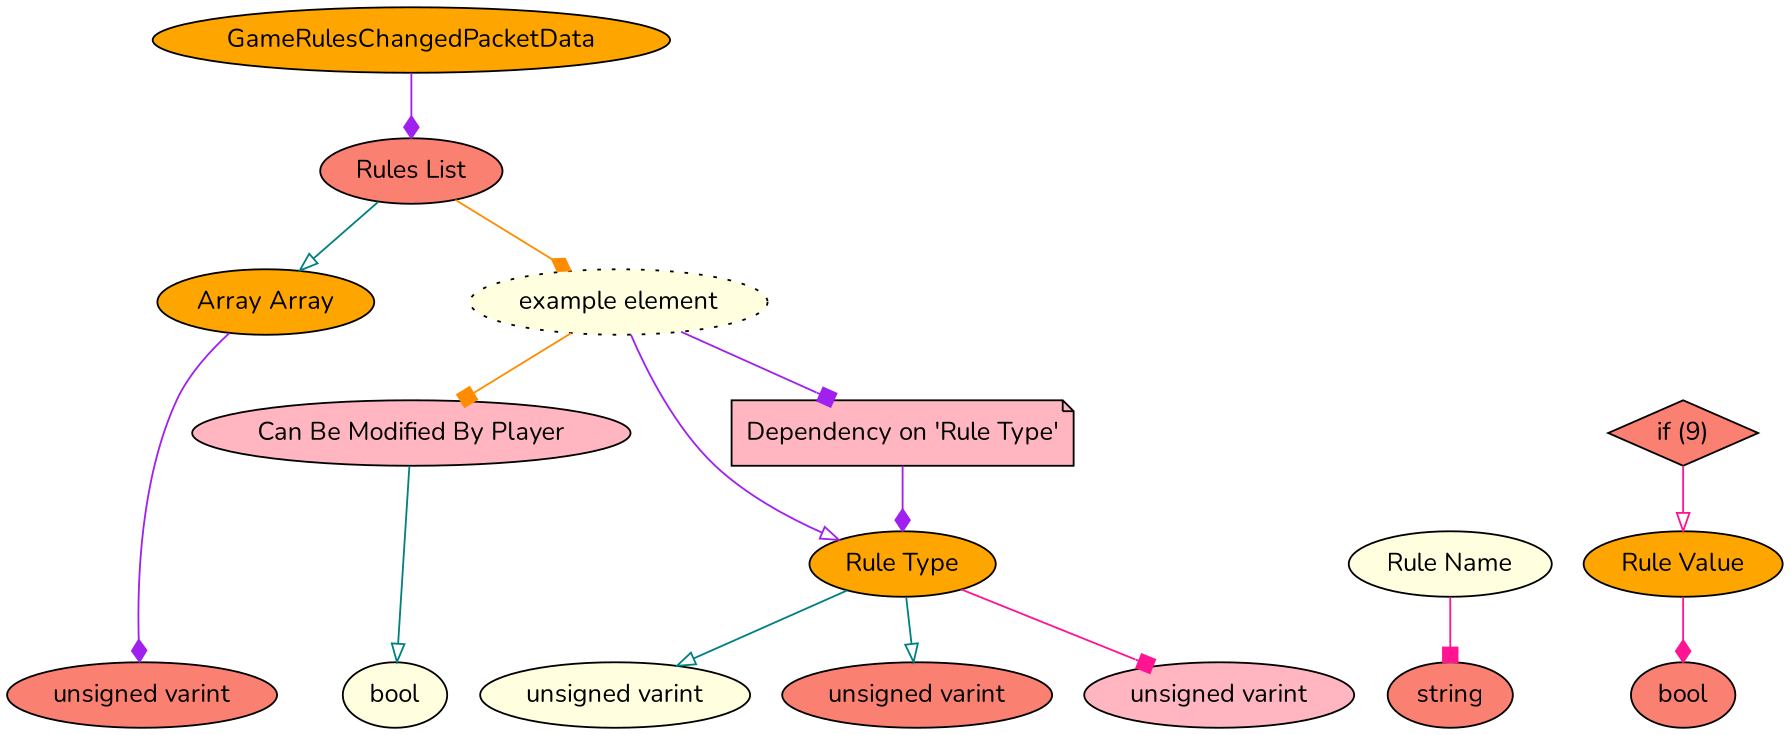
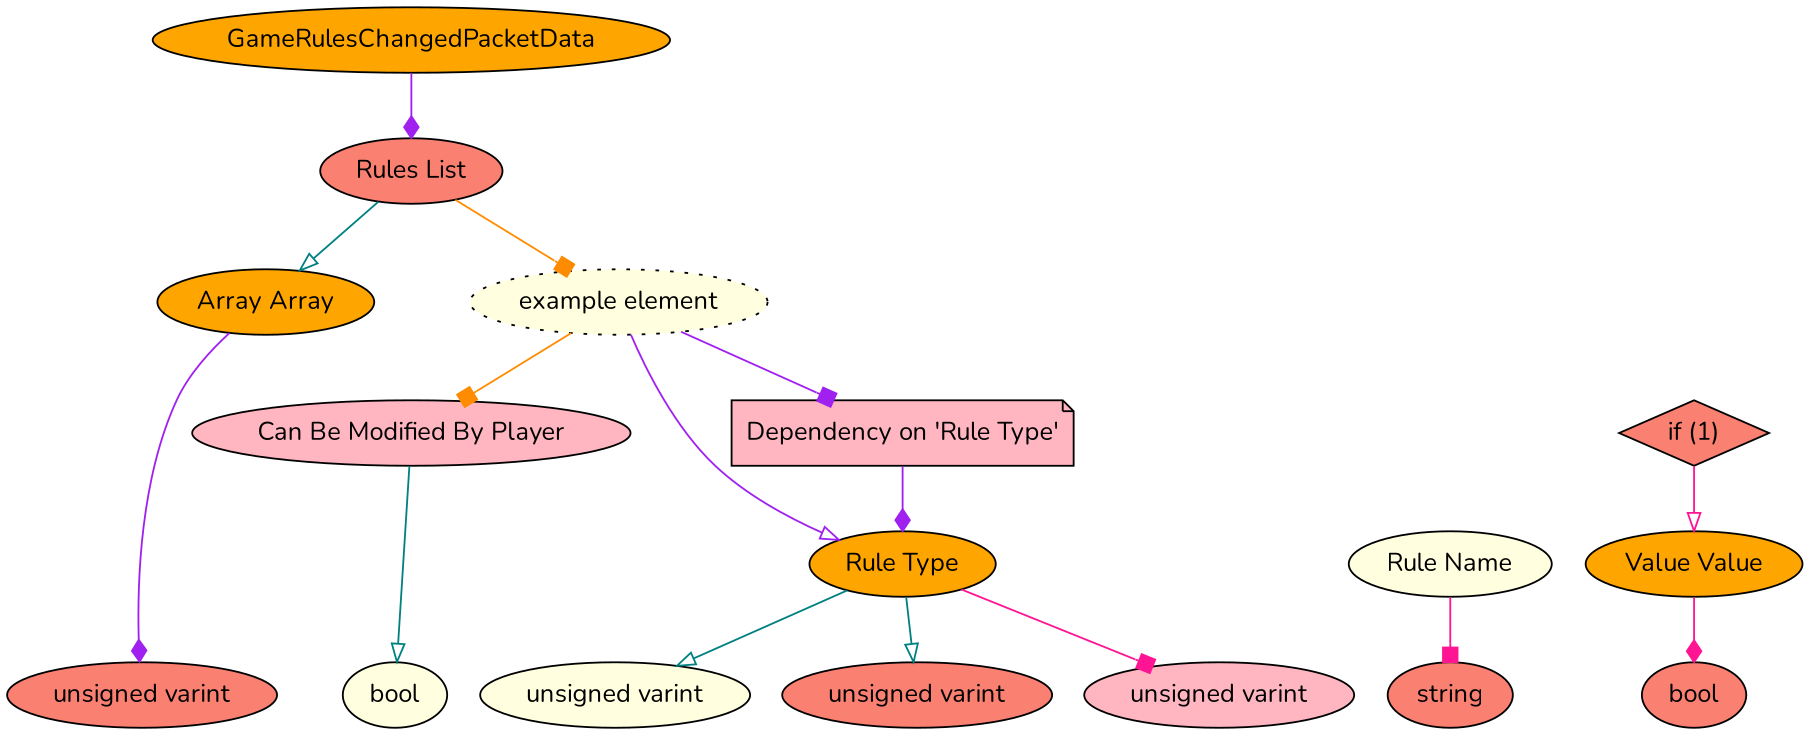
(504, 229) -> (505, 230)
(1683, 433) -> (1694, 433)
(1683, 564) -> (1694, 564)
